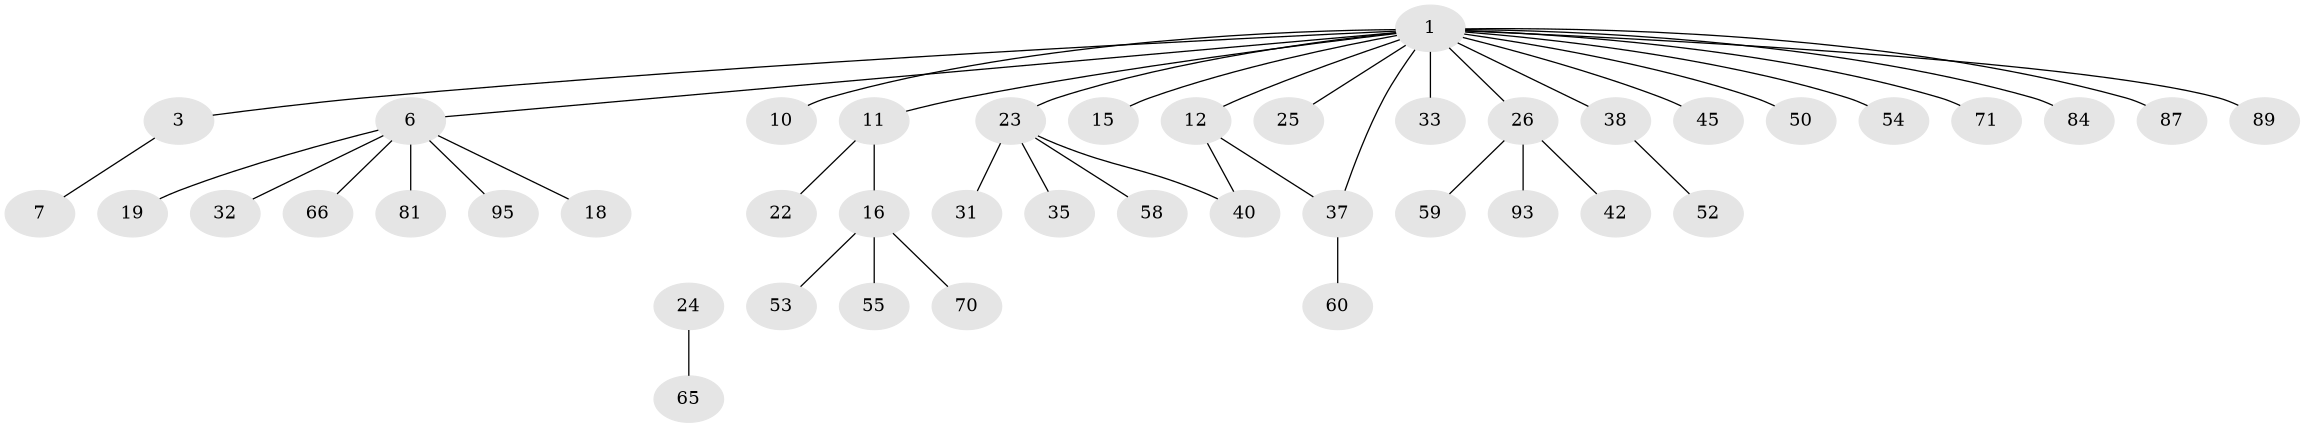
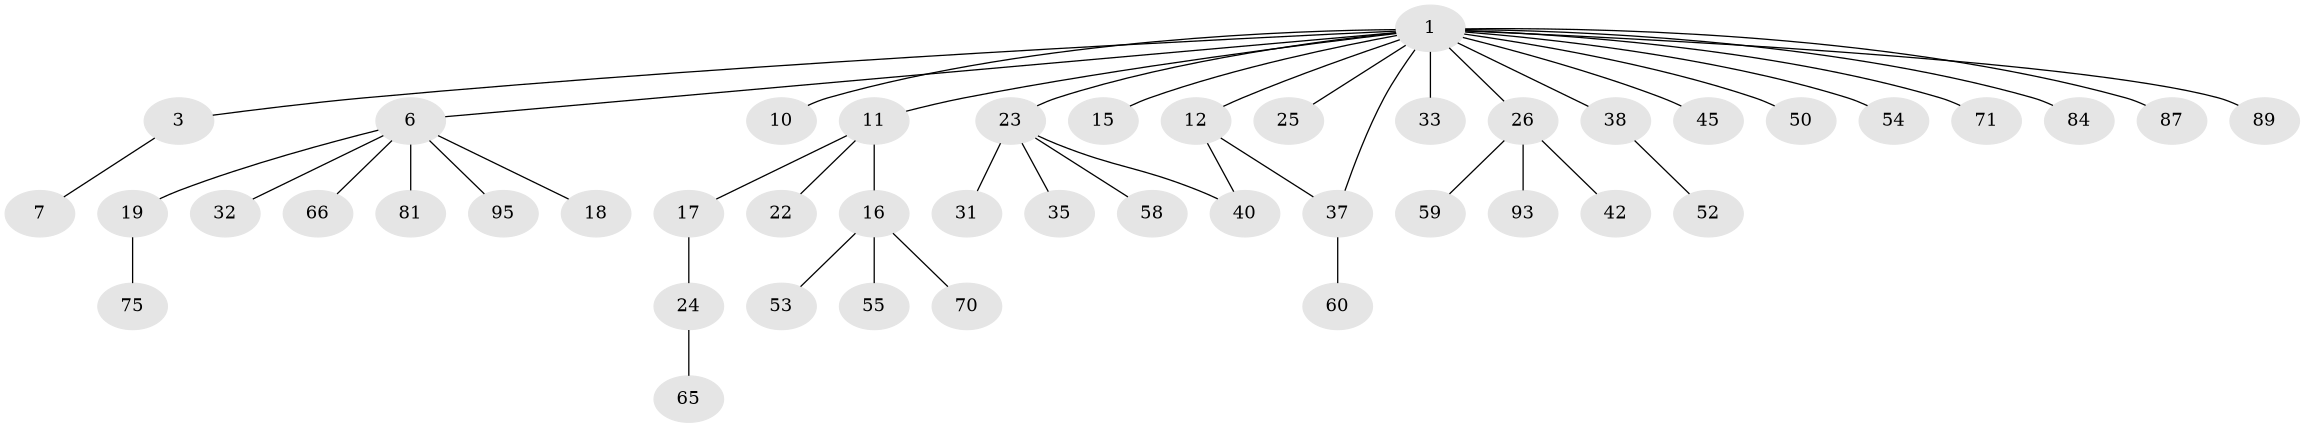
none -> (689, 214)
none -> (133, 306)
